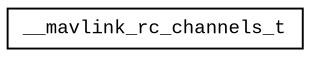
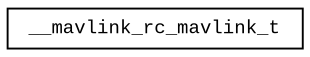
(155, 29) -> (155, 29)
